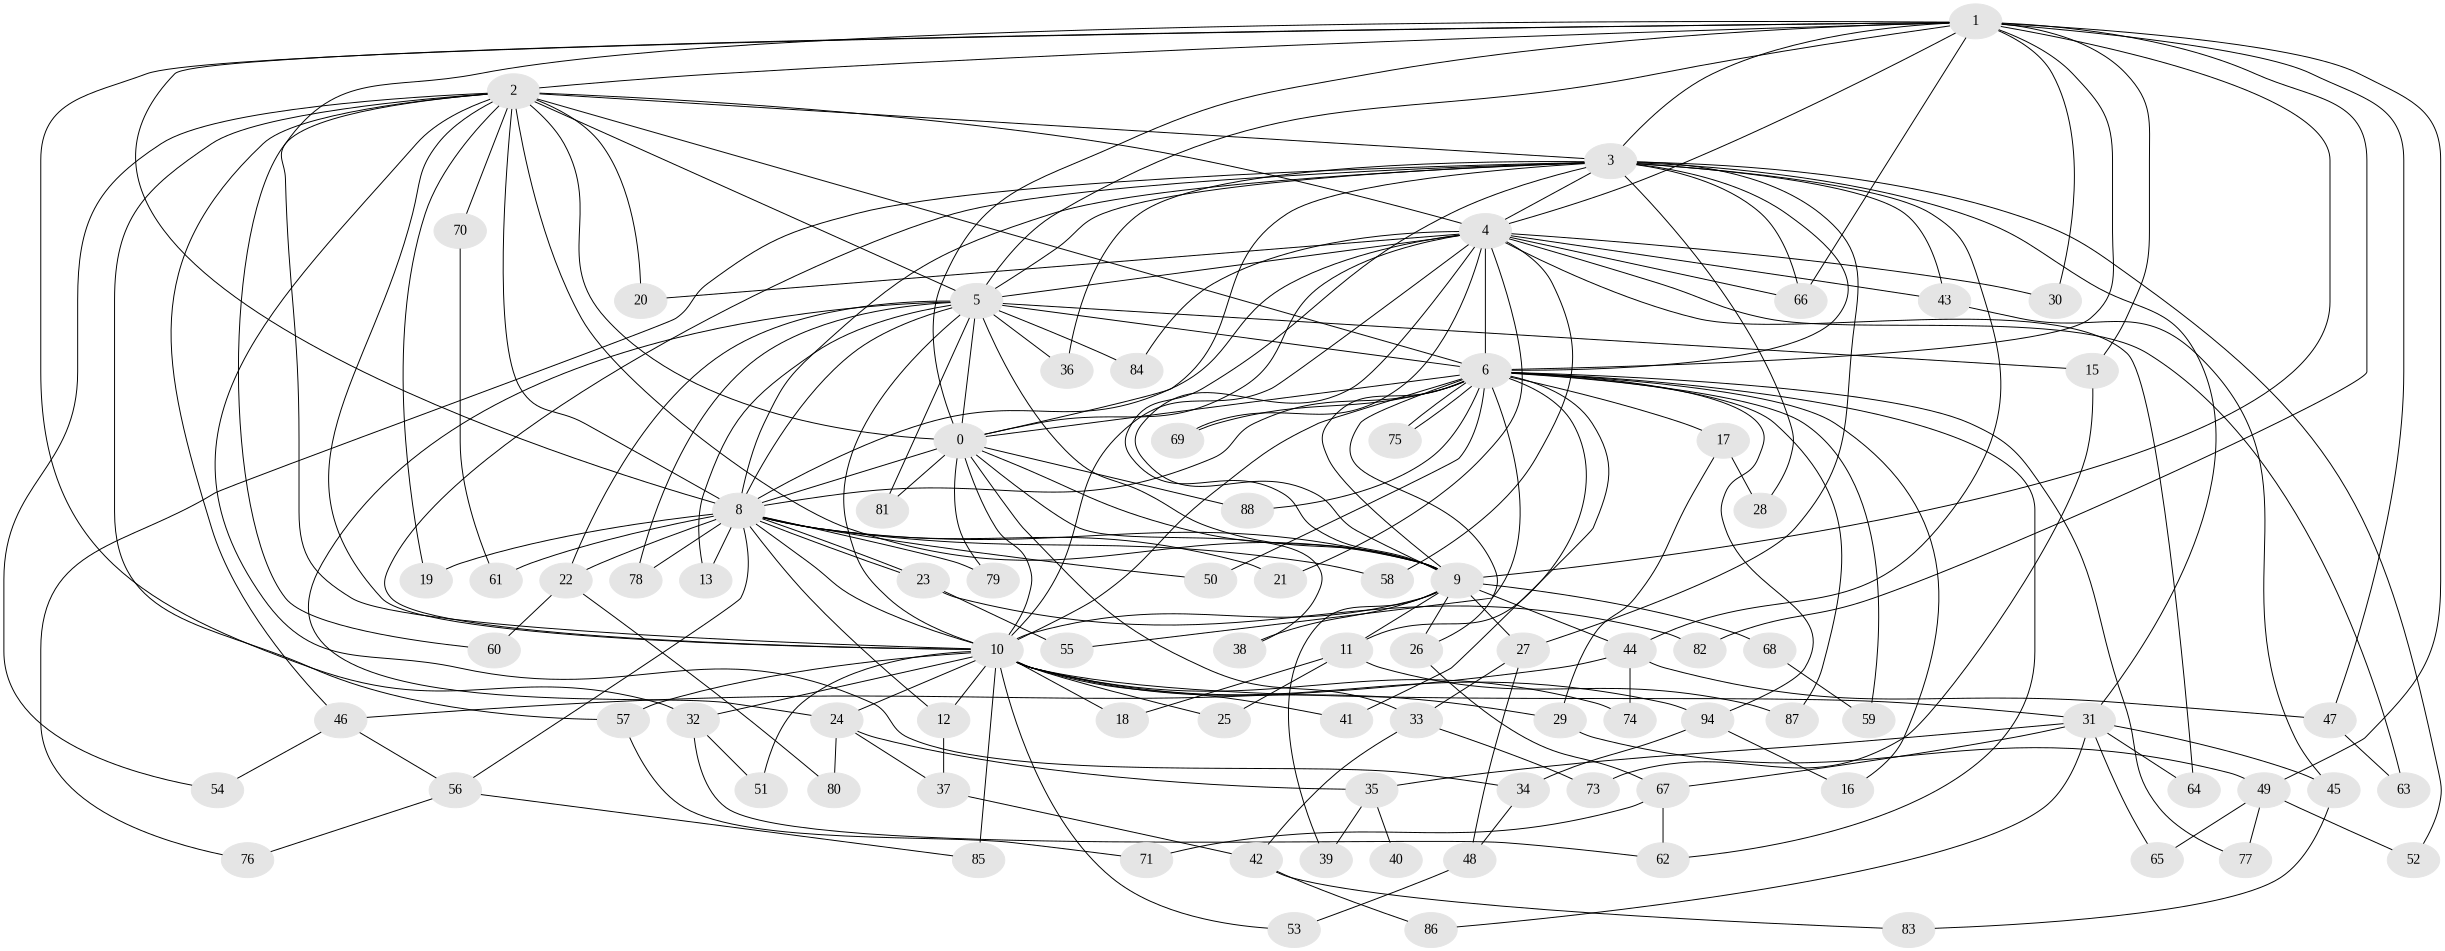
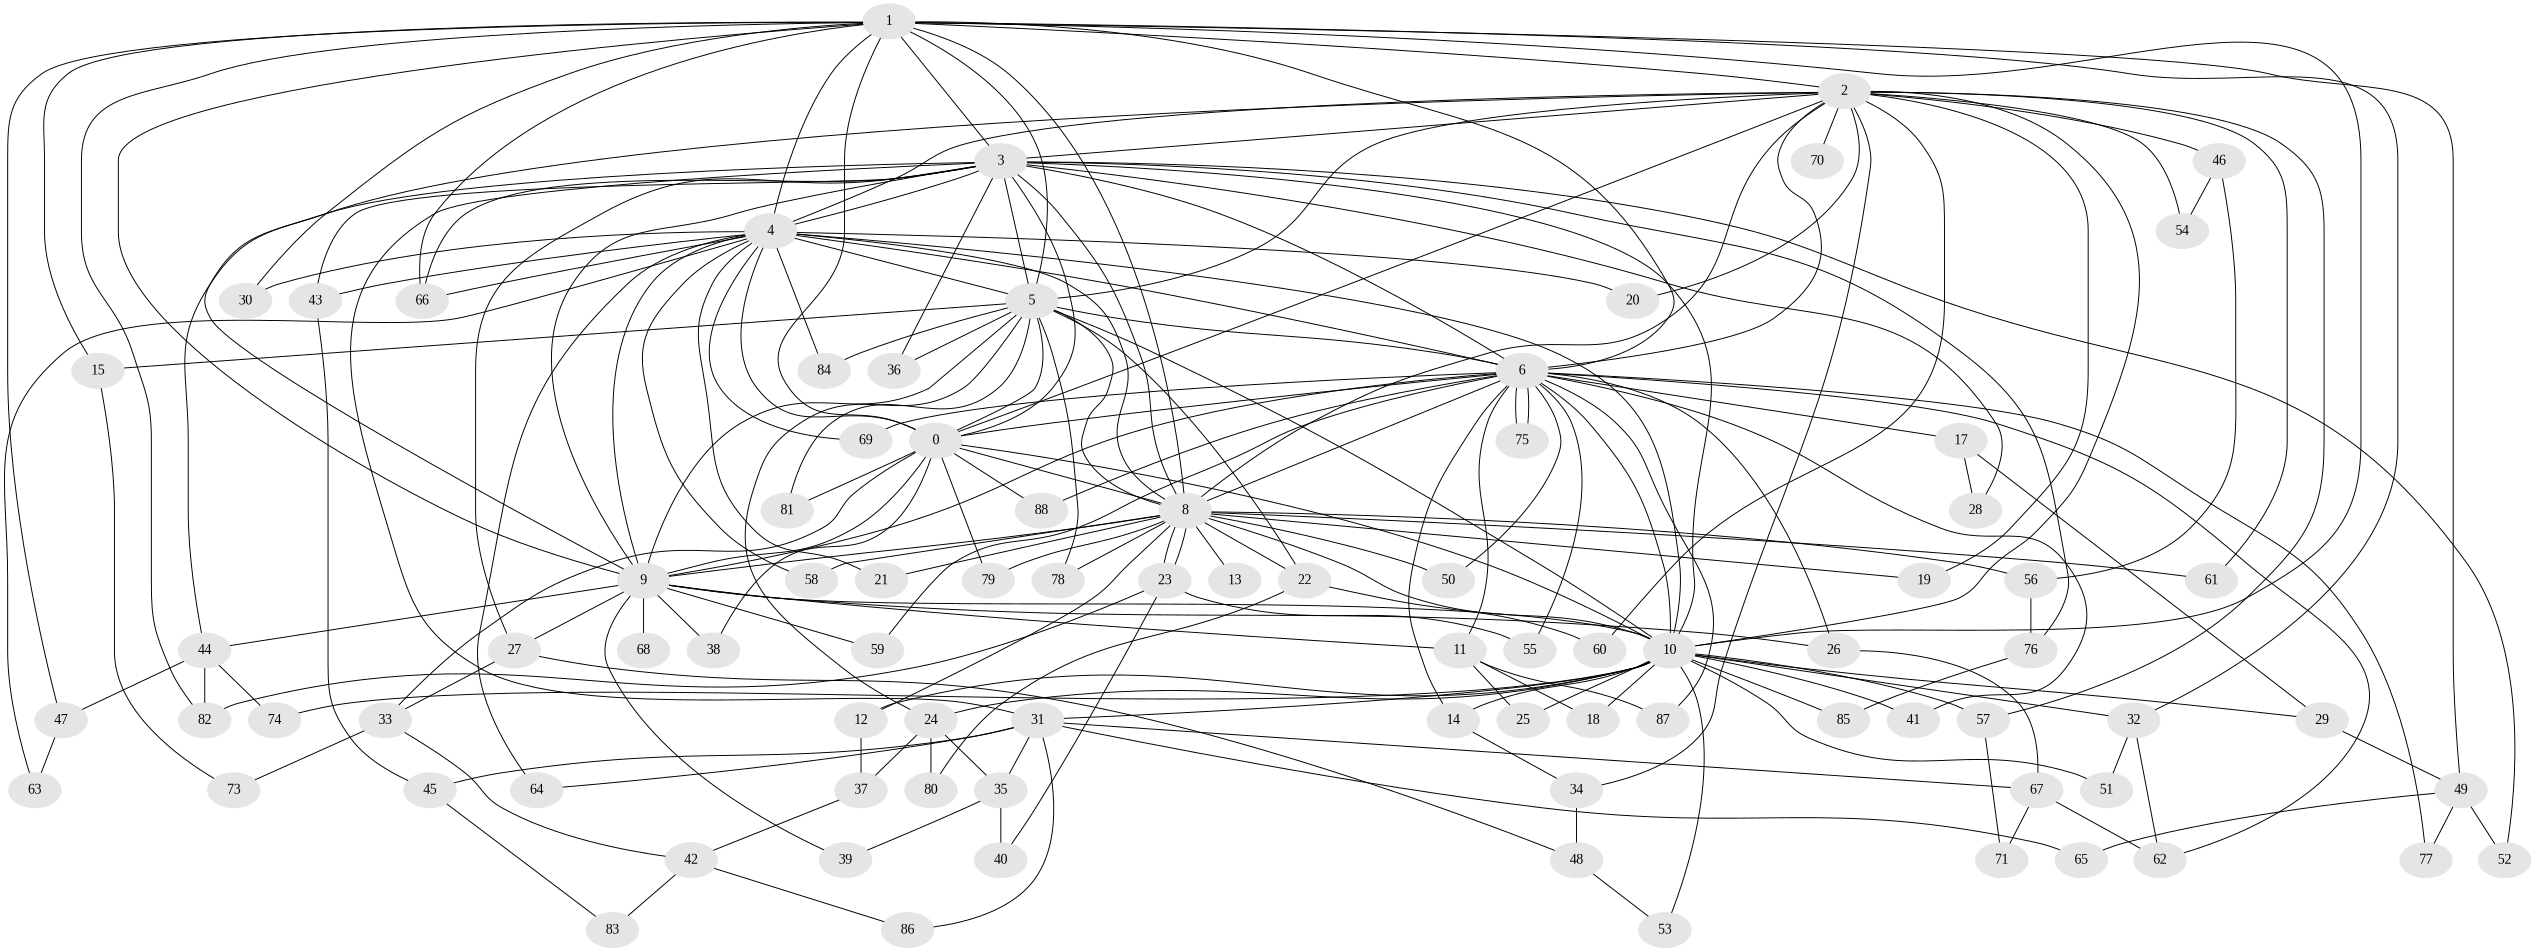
(771, 385) -> none
(460, 408) -> (2275, 165)
(1823, 688) -> (761, 615)
(1018, 698) -> (205, 686)
(1708, 720) -> (1453, 720)
none -> (1076, 741)
(1847, 790) -> none
(705, 824) -> (1949, 677)
